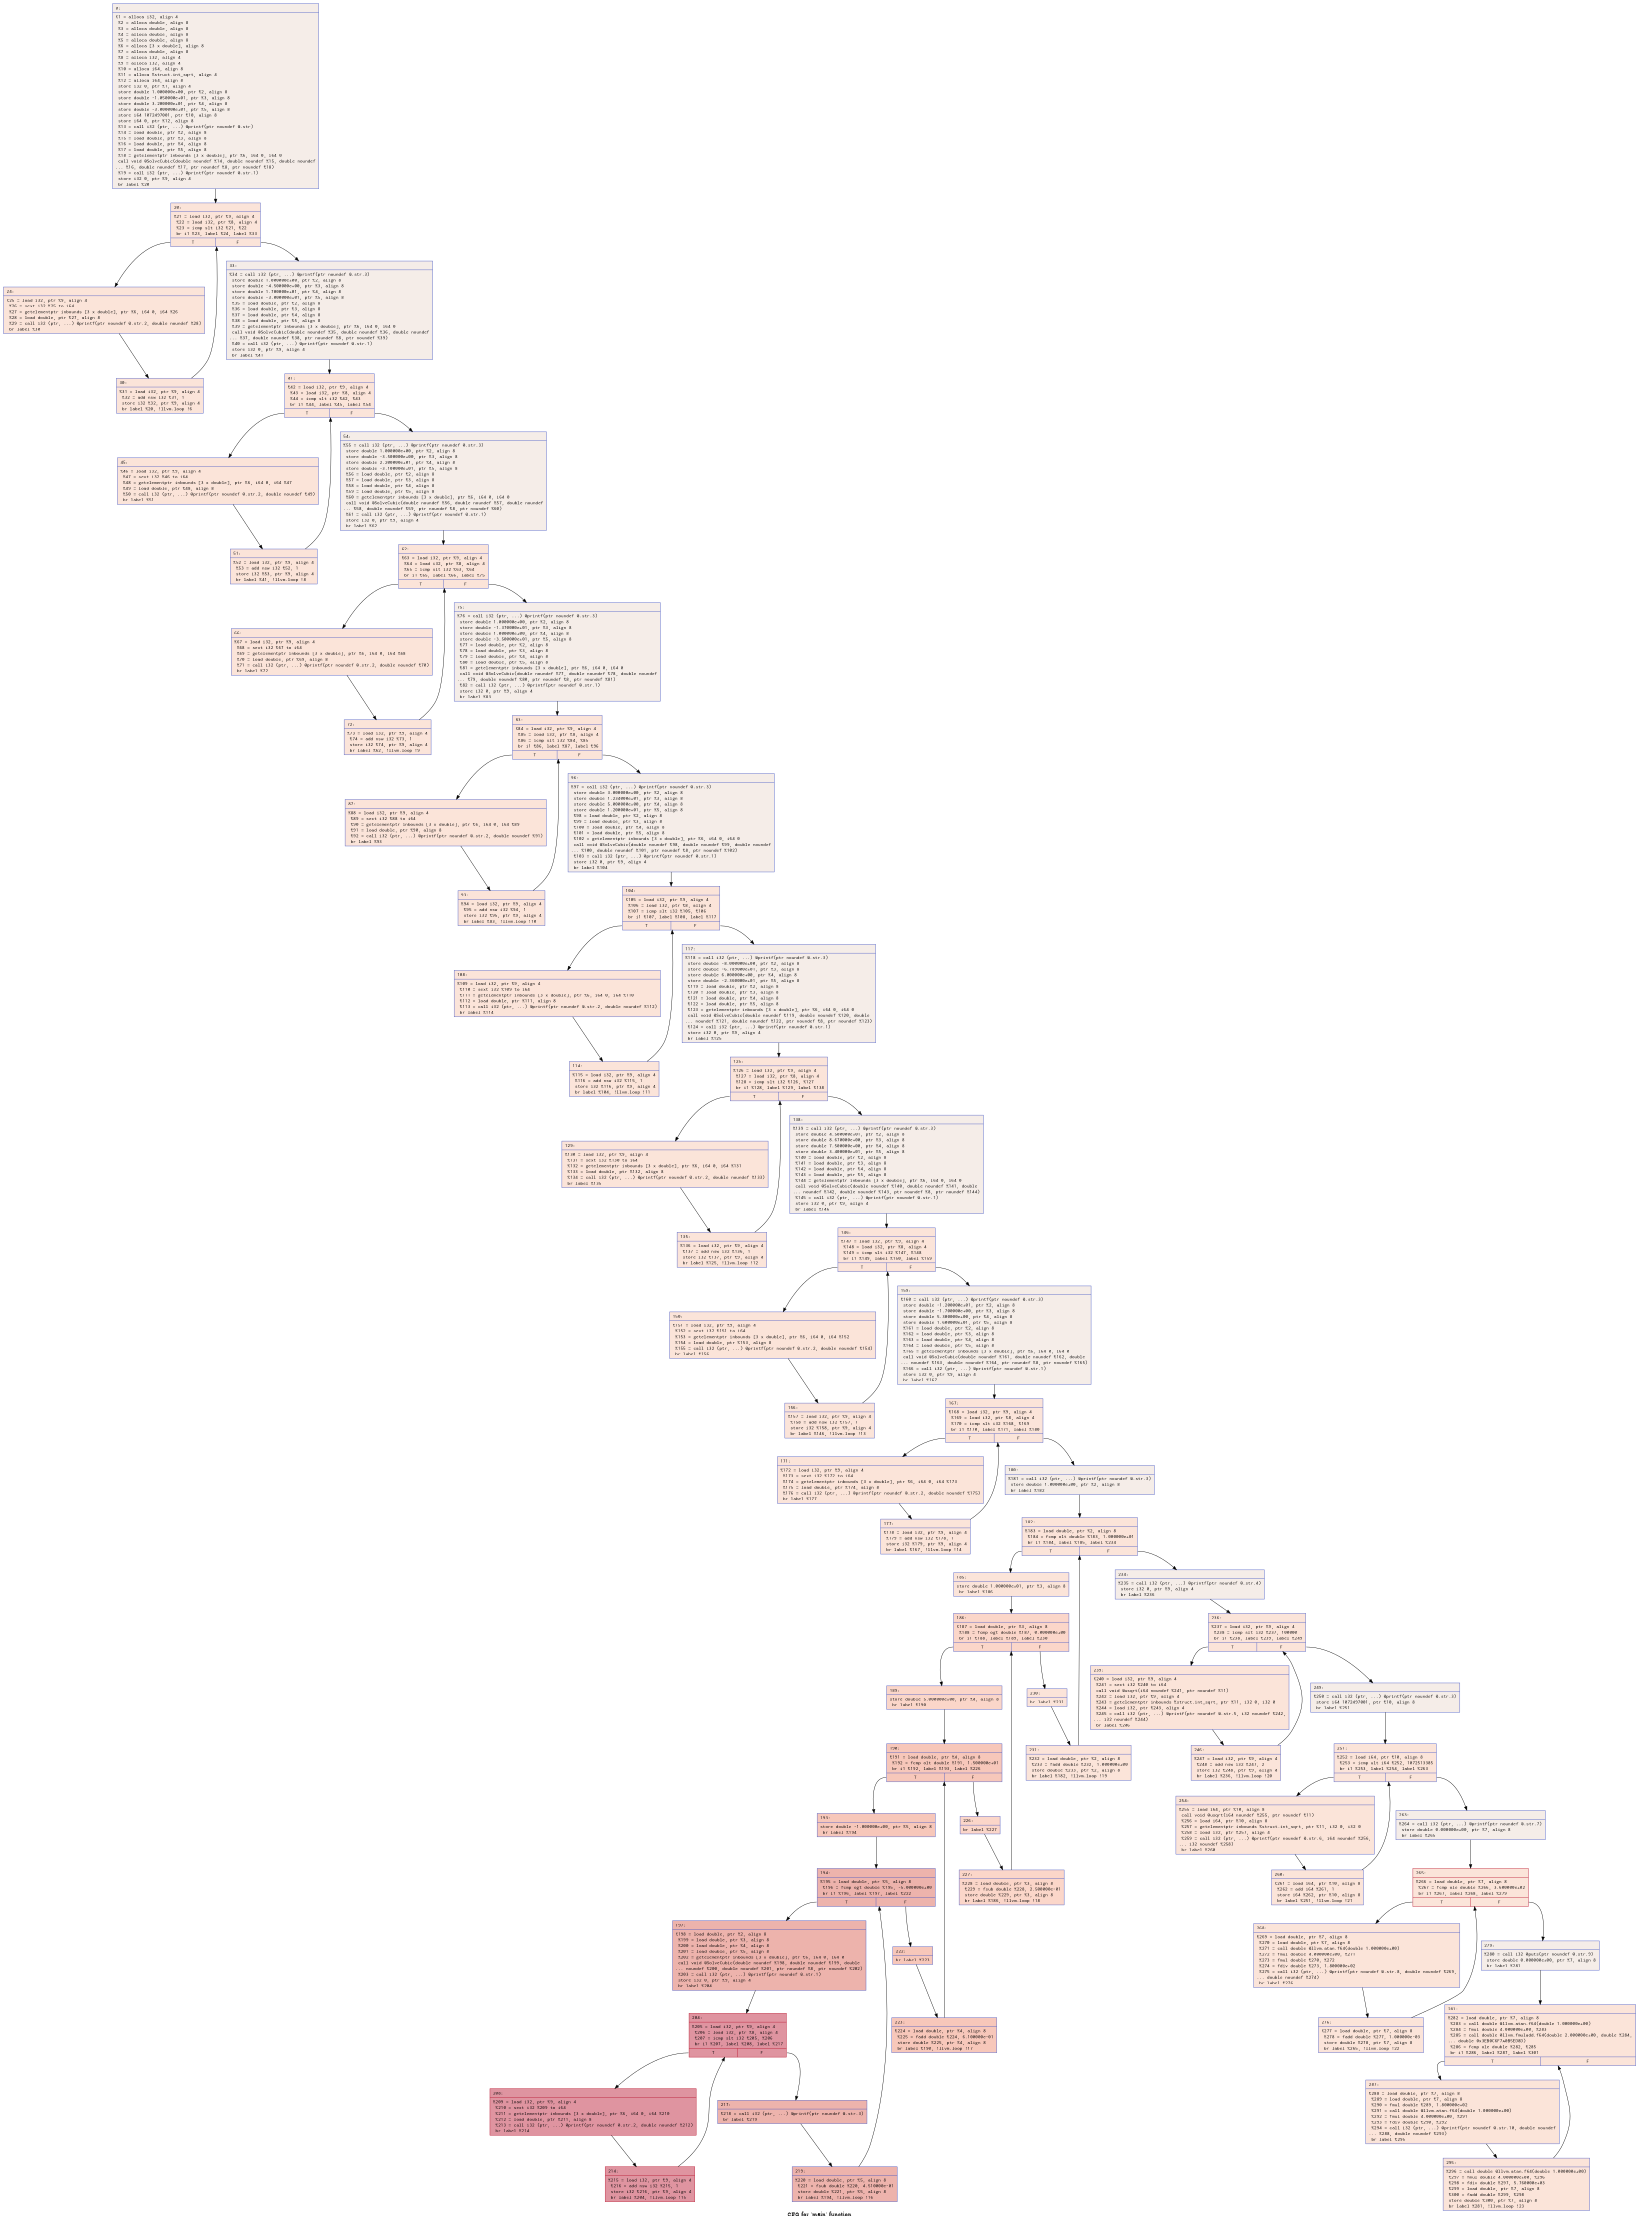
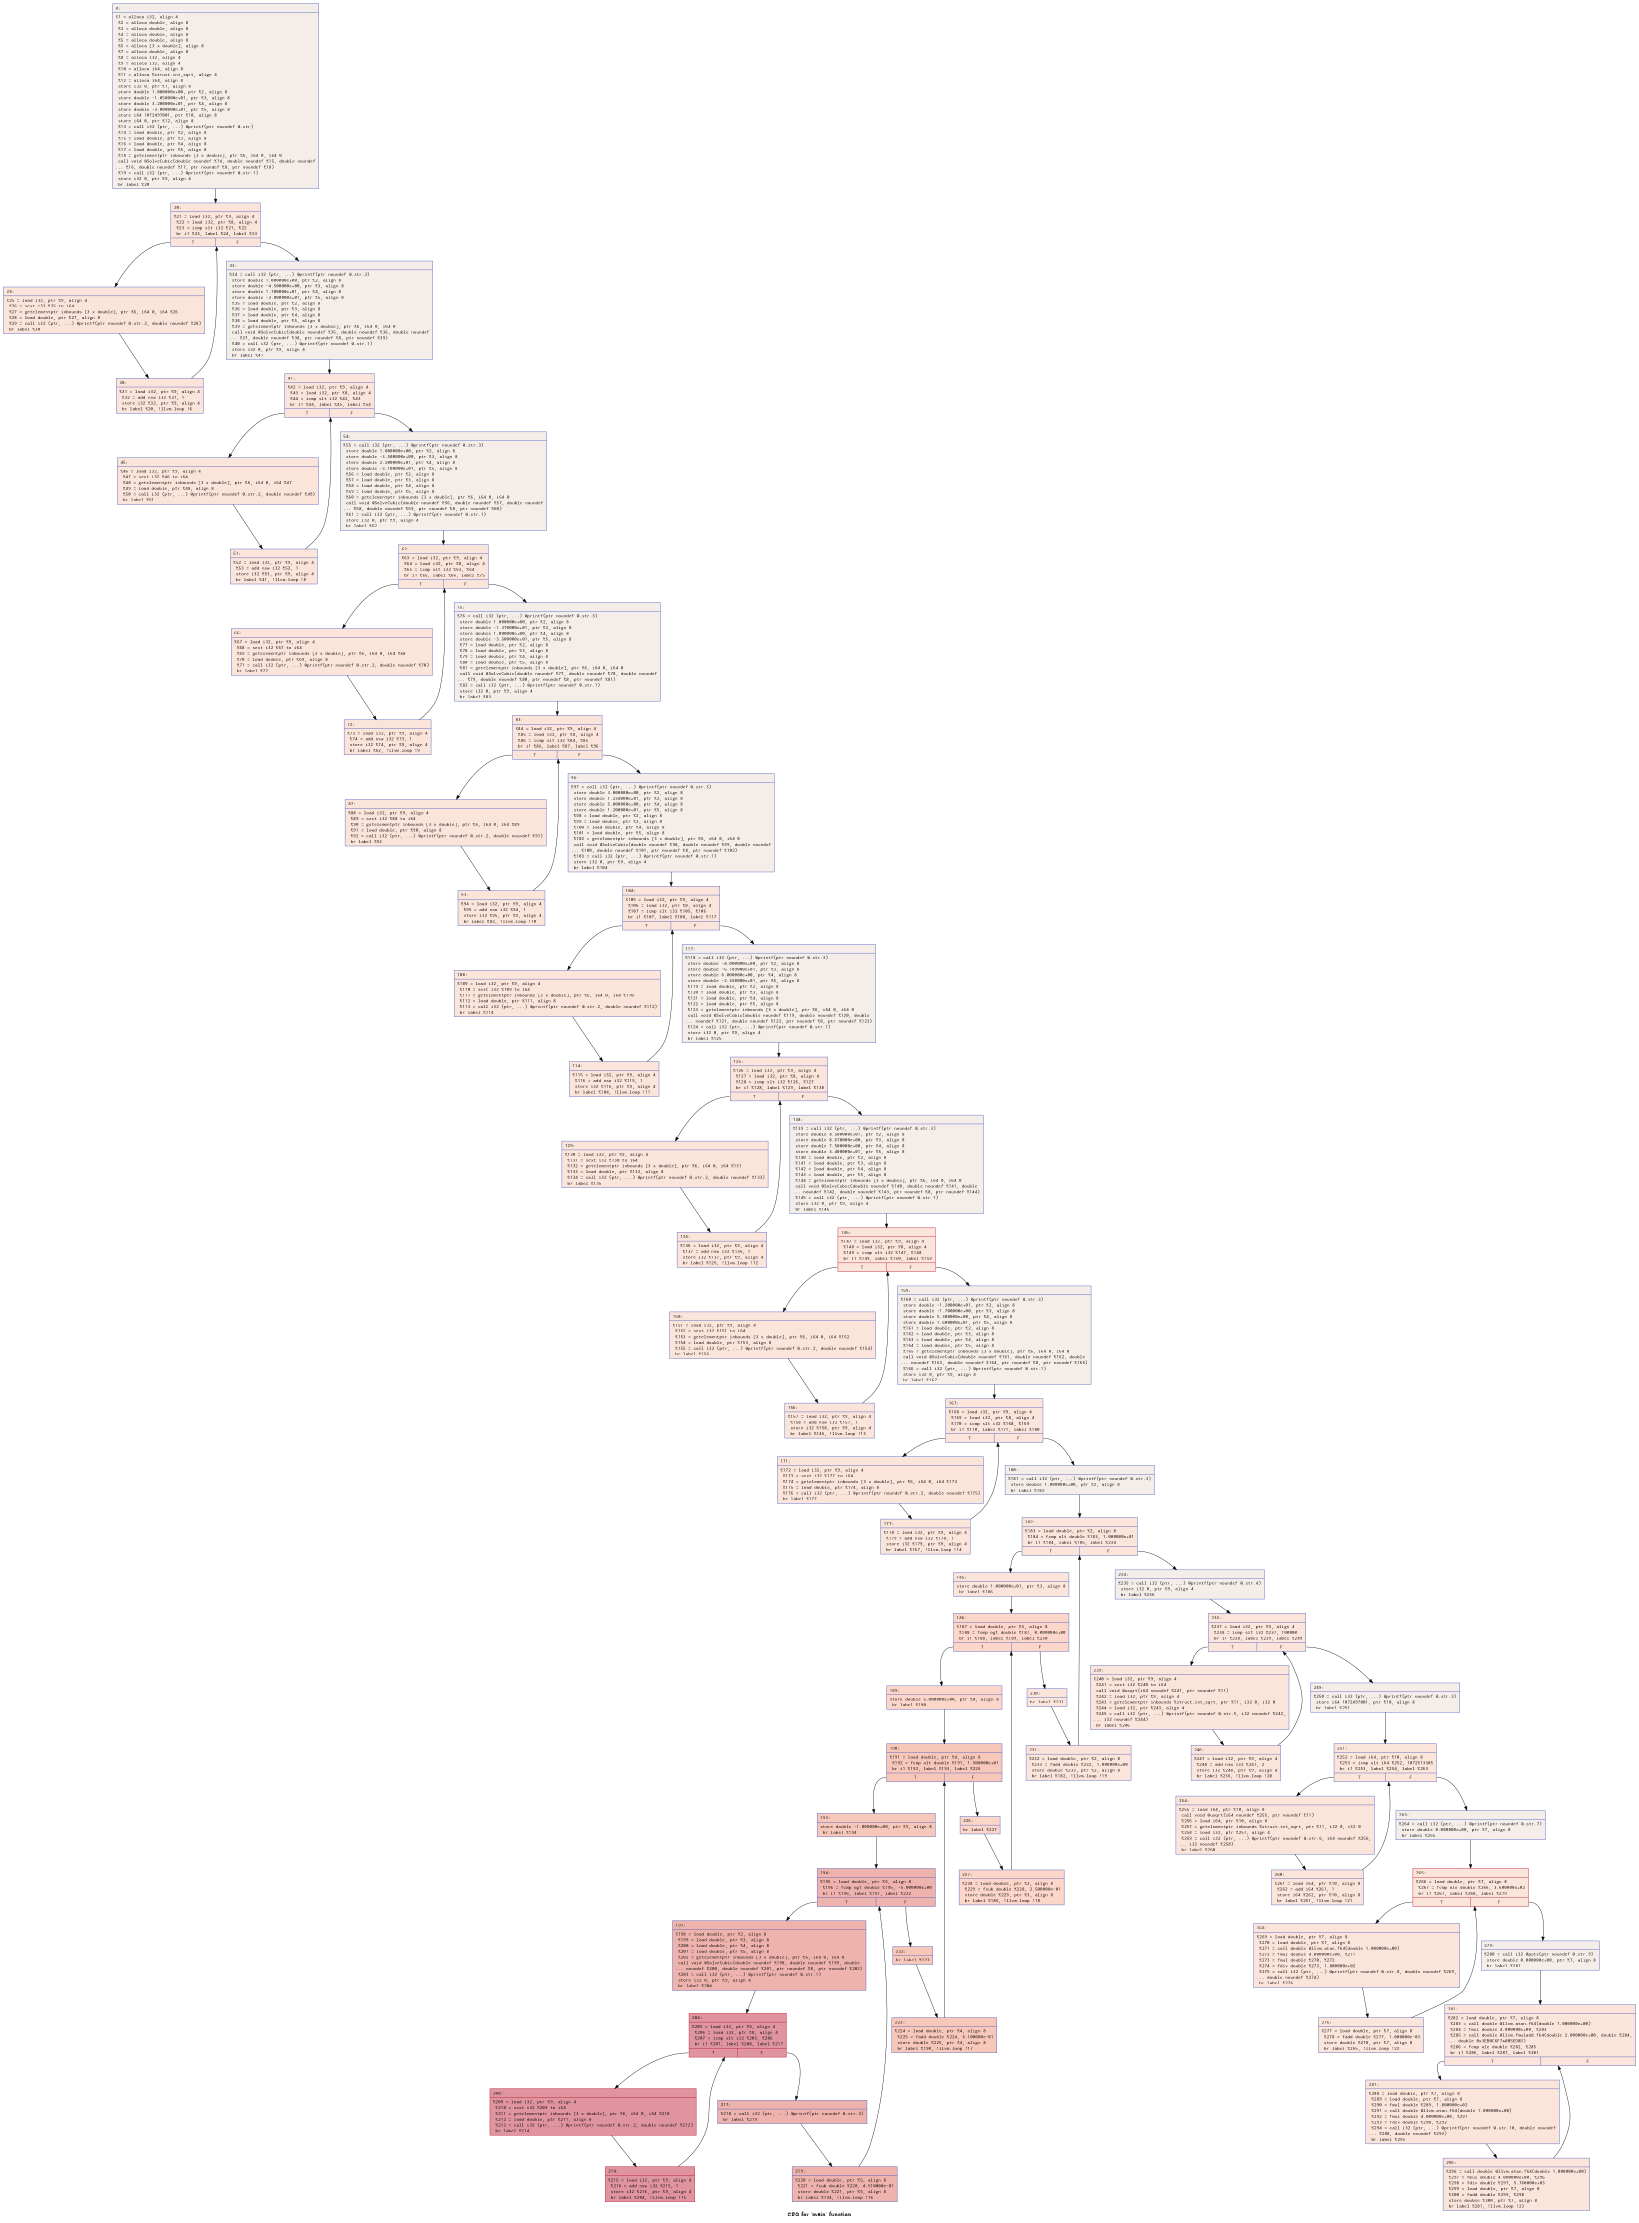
(887, 1250) -> (887, 1250)
